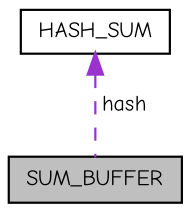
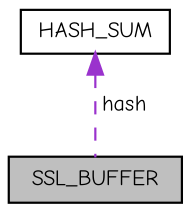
(95, 180) -> (95, 180)
